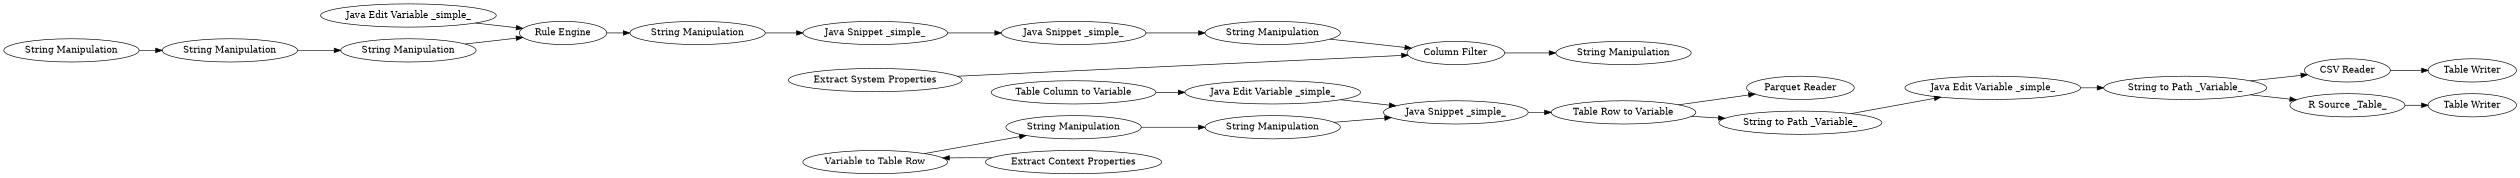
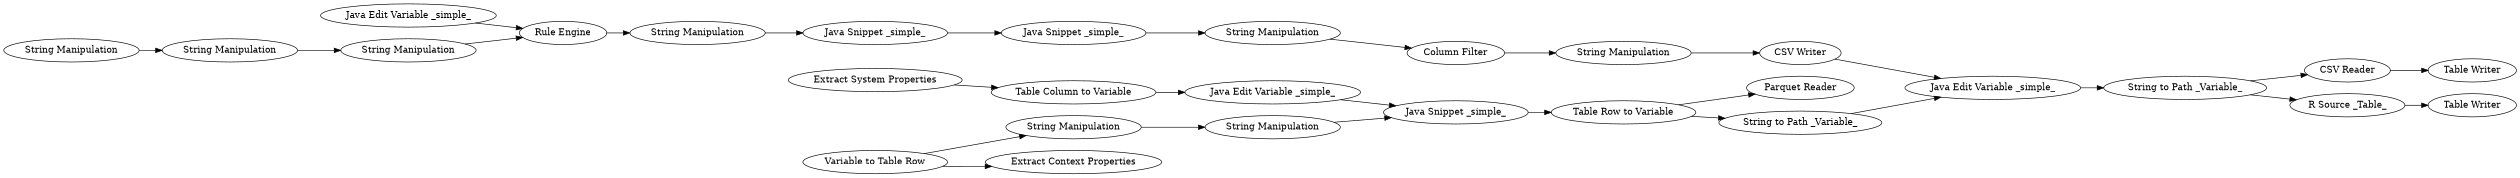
none -> (1800, 53)
(1179, 66) -> (973, 86)
(970, 158) -> (964, 166)
